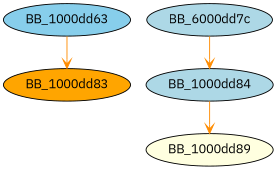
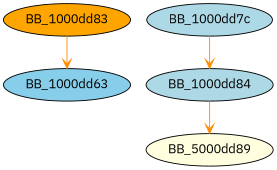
(210, 20) -> (210, 20)
(67, 48) -> (67, 48)
(210, 150) -> (210, 150)
